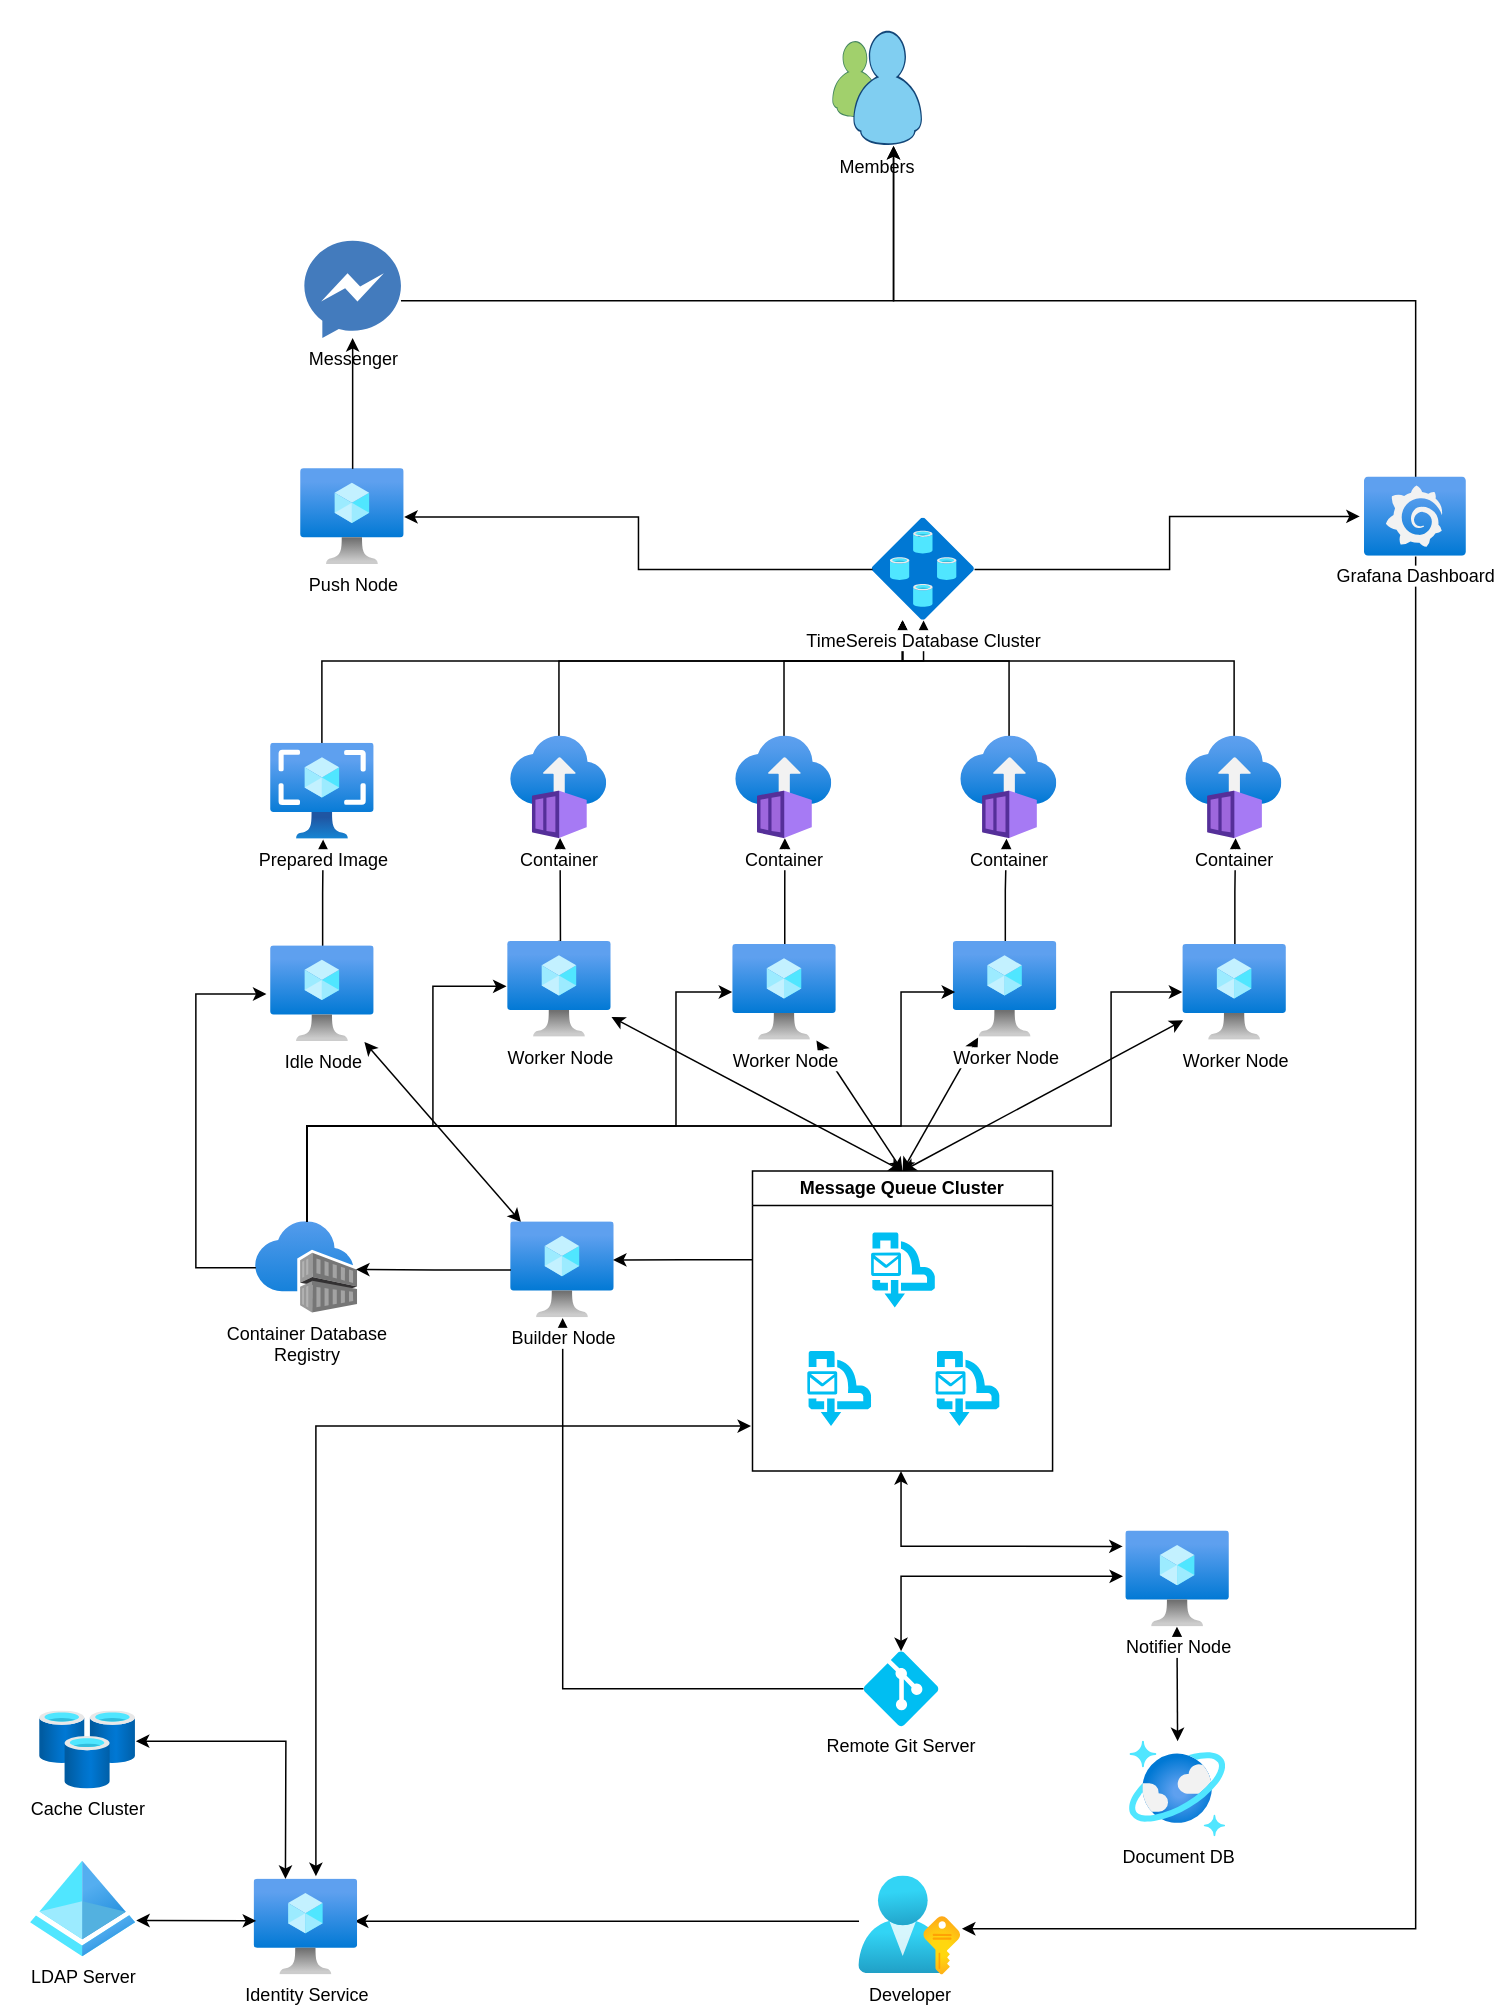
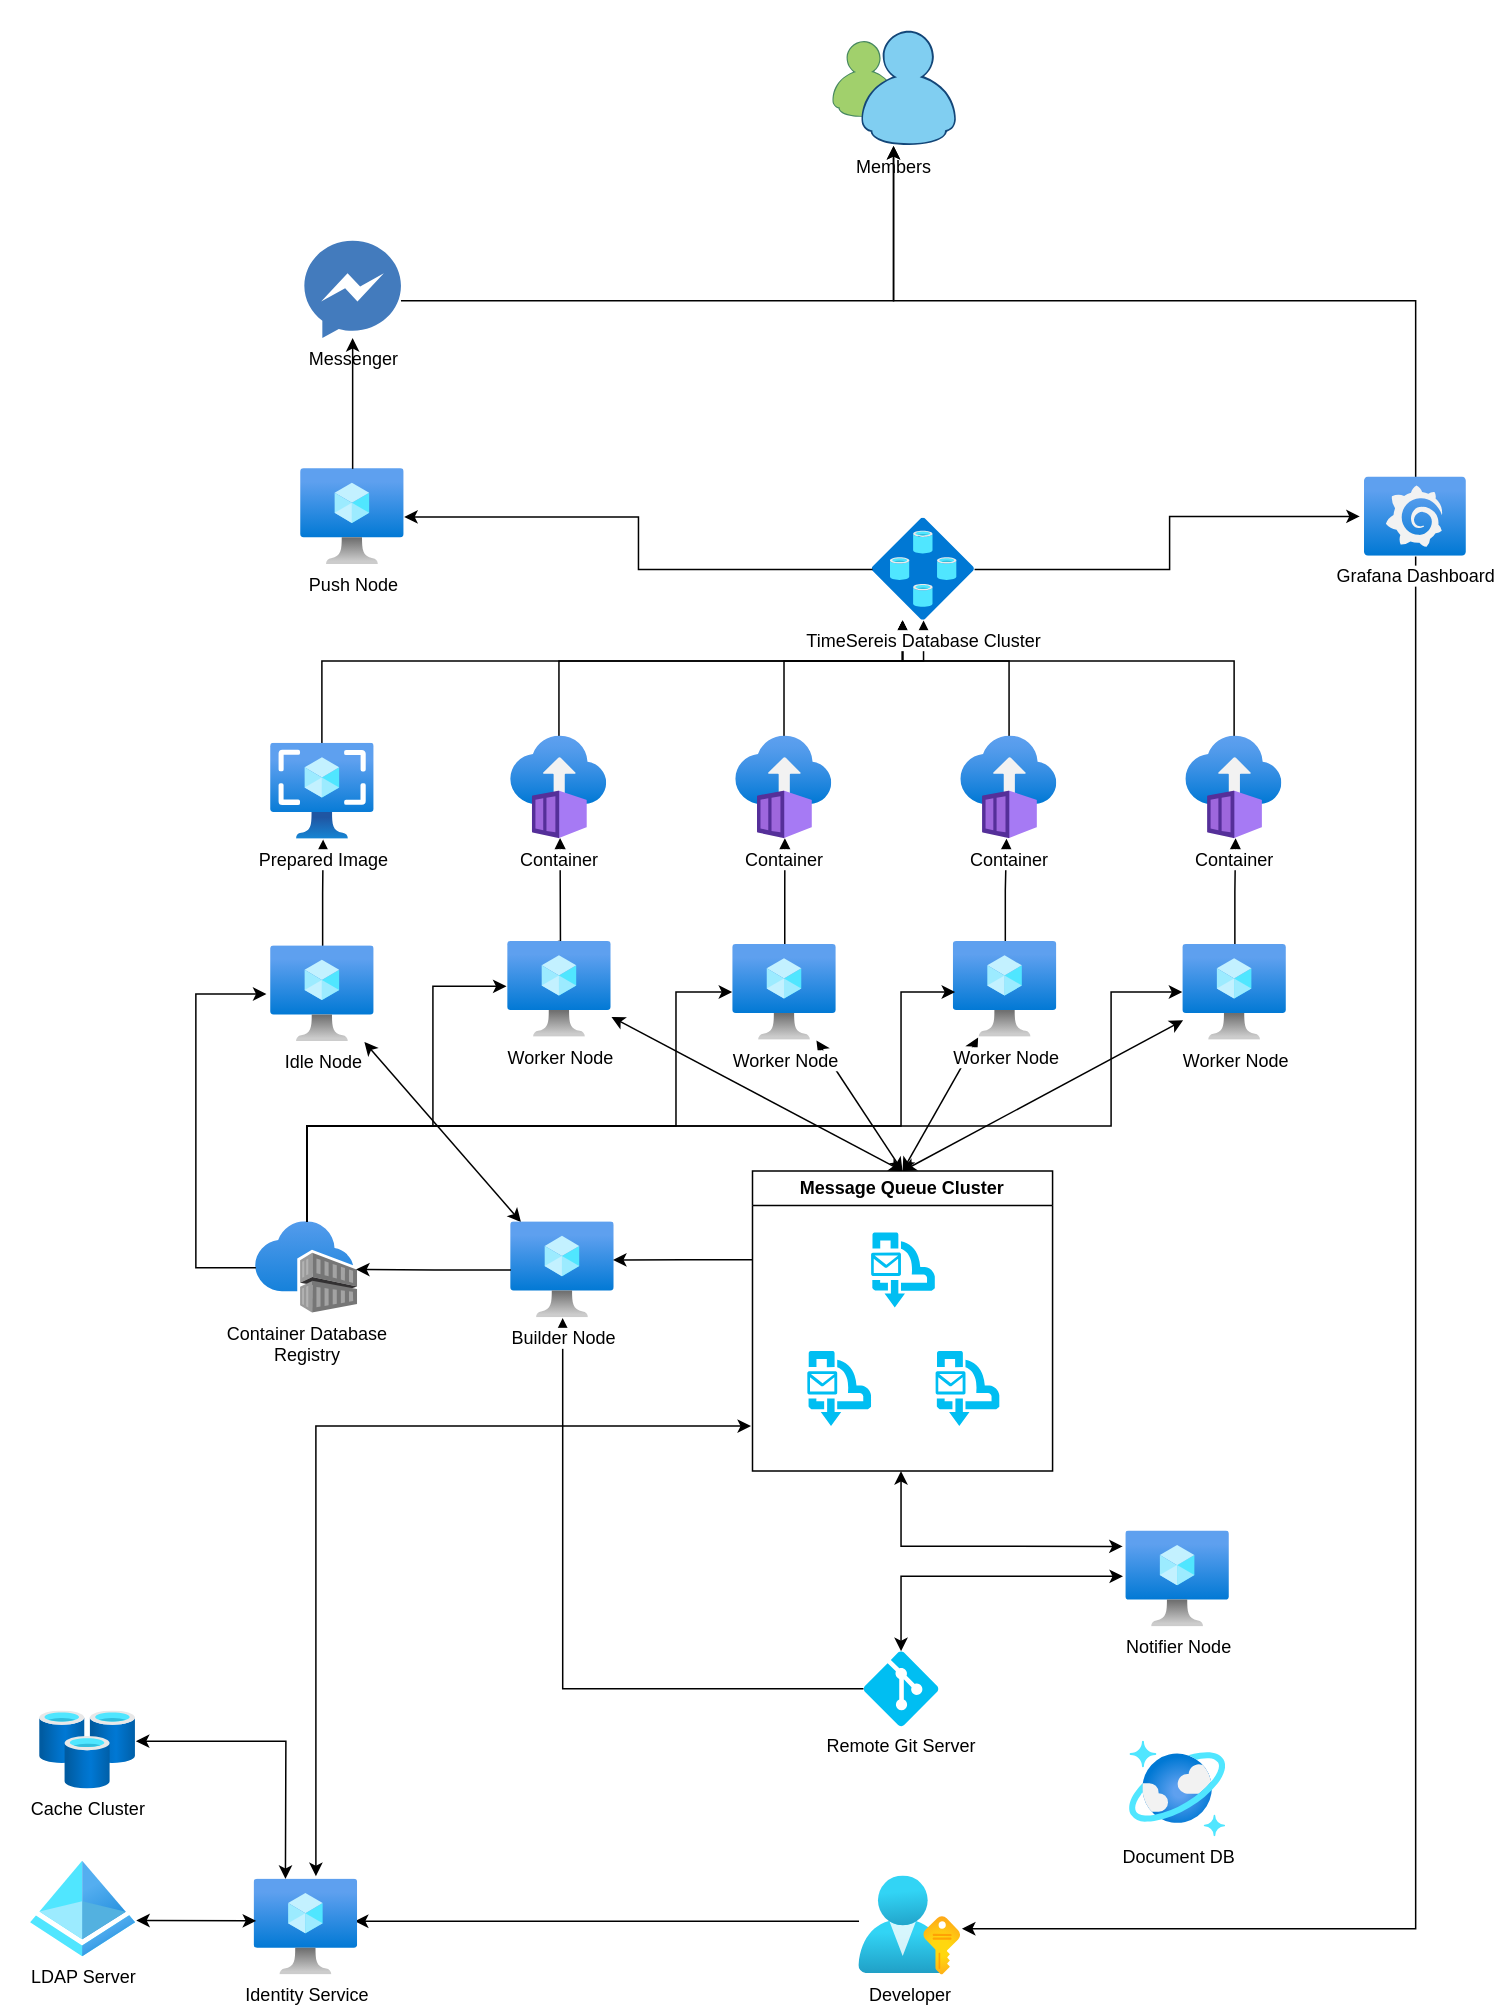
(877, 88) -> (894, 88)
(1177, 1694) -> none
